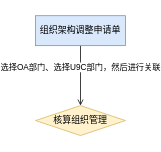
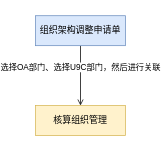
(81, 120) -> (81, 120)
